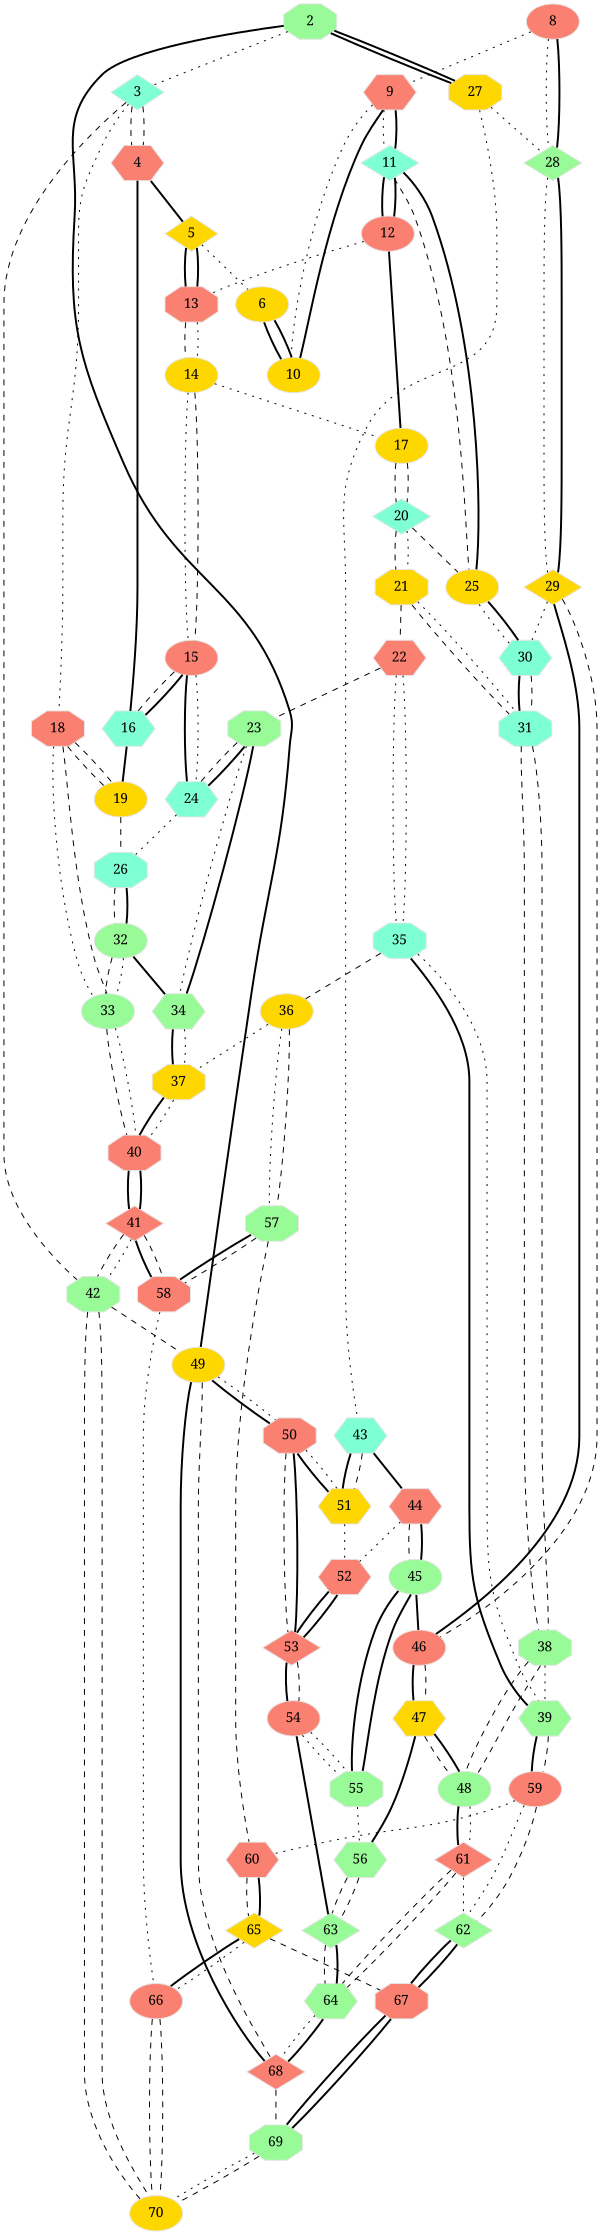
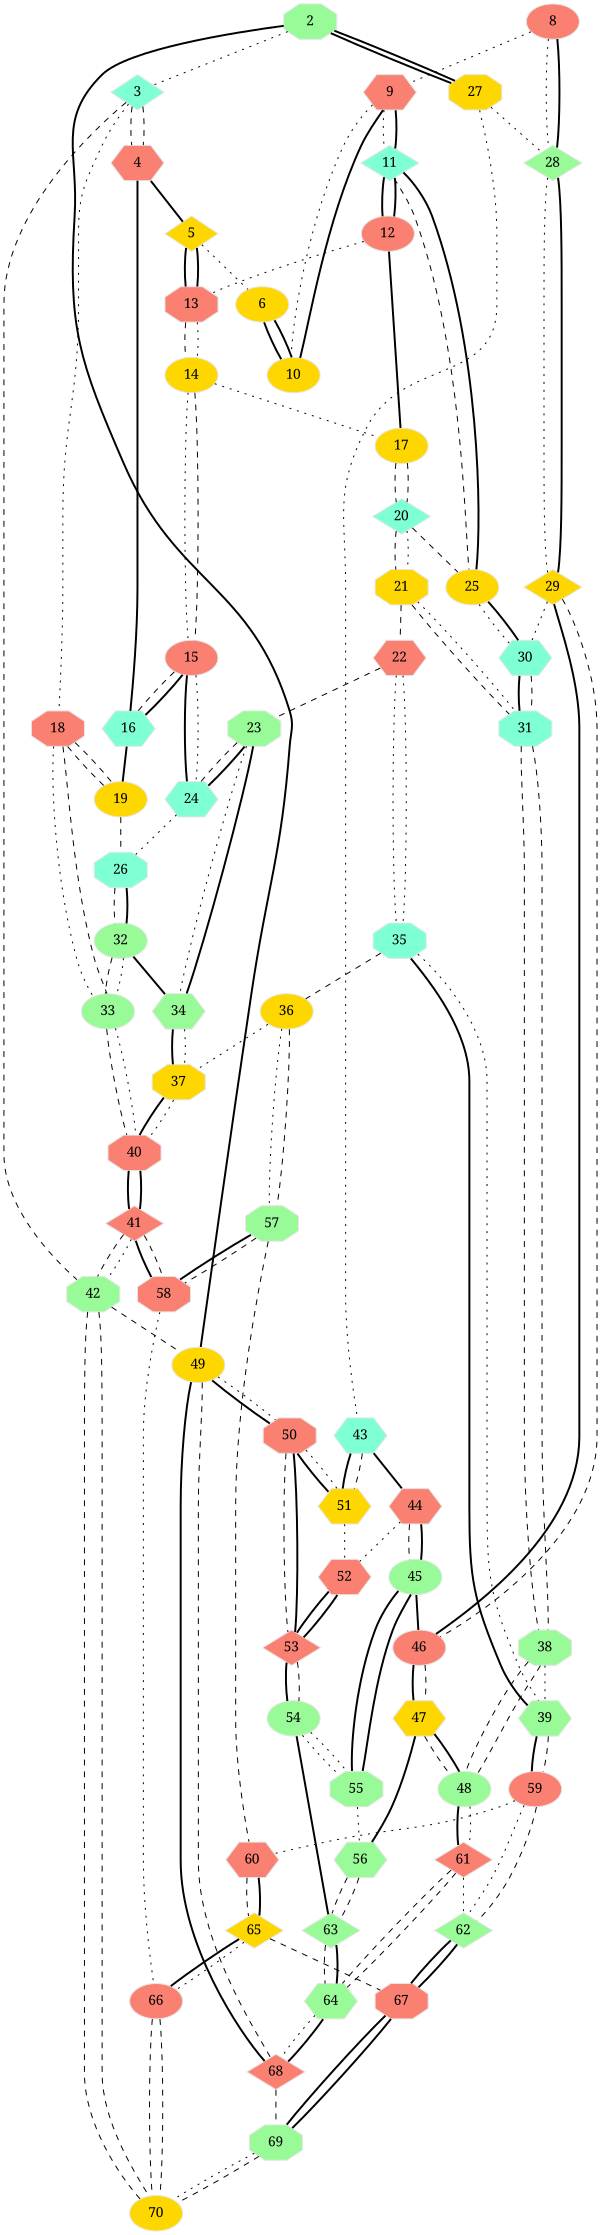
(294, 1718) -> (294, 1718)
